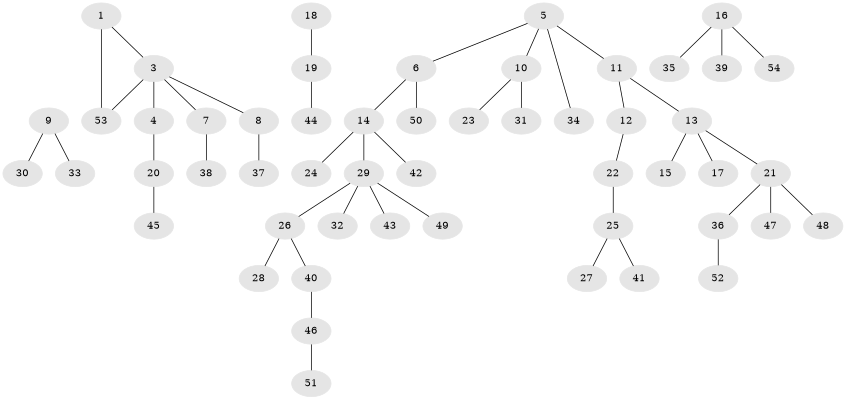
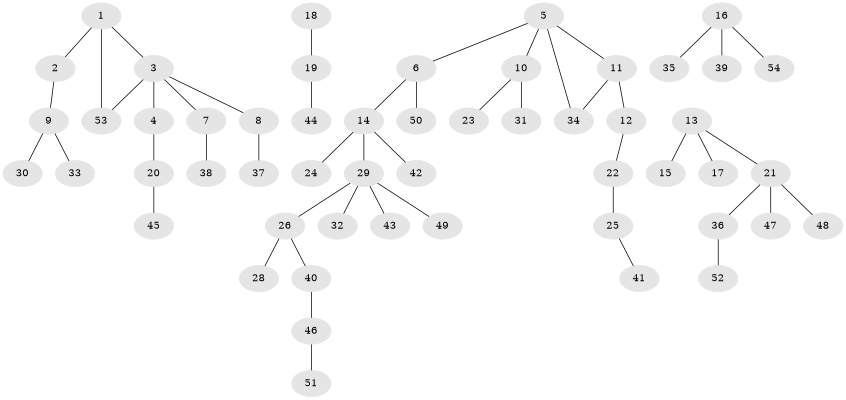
none -> (55, 69)
(654, 95) -> (595, 95)
(587, 279) -> none
